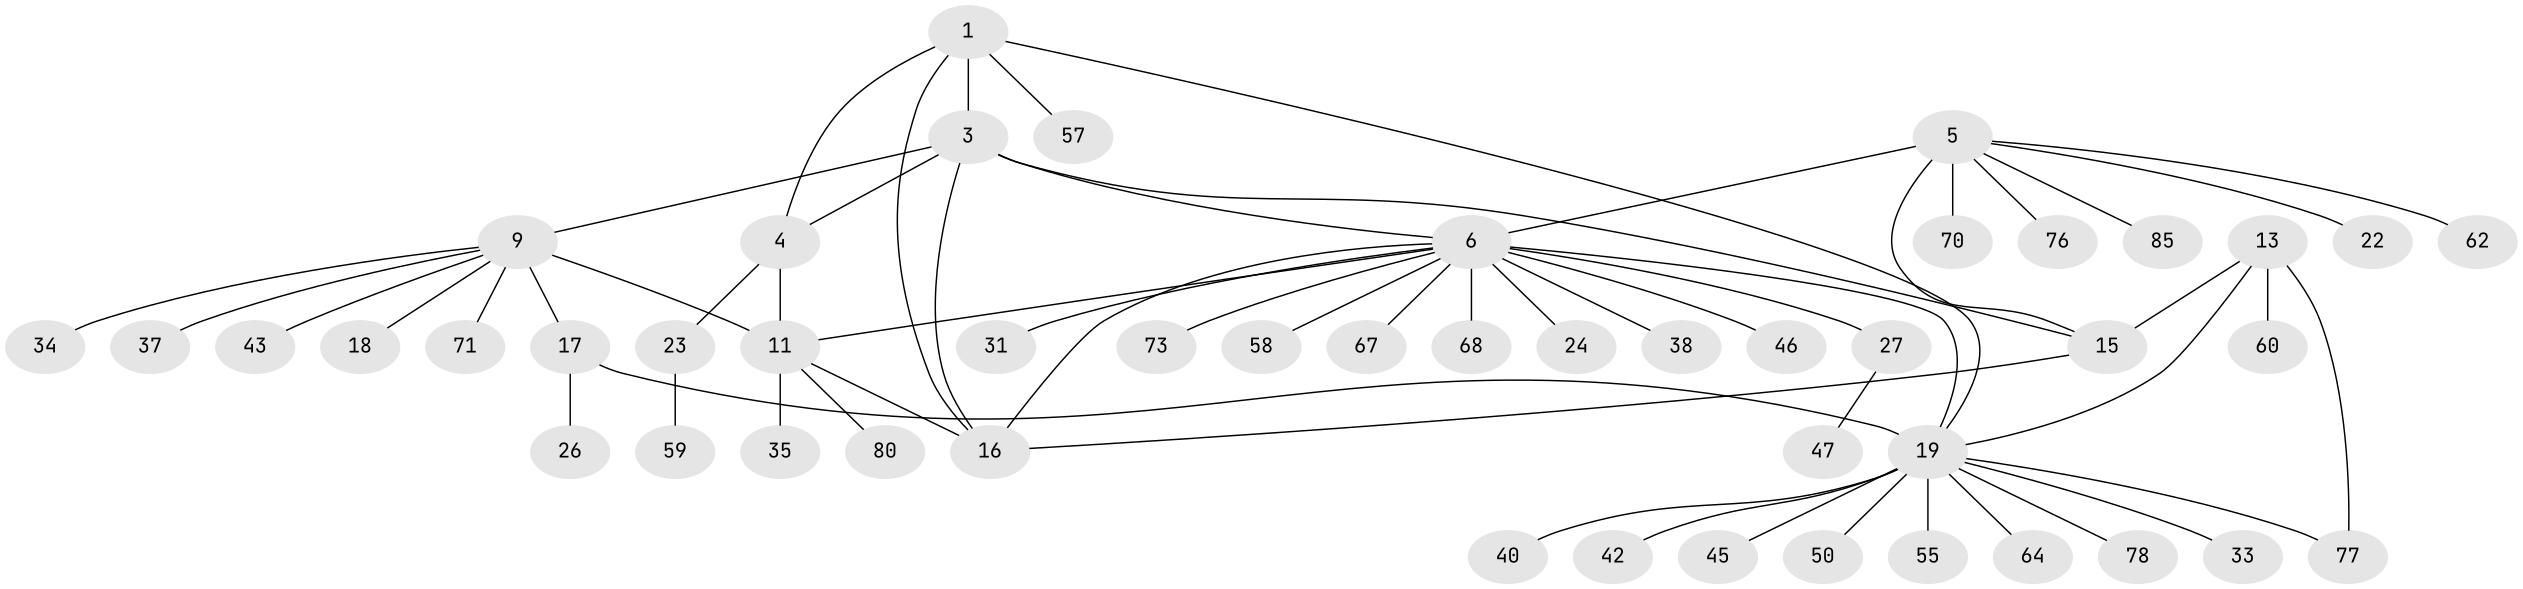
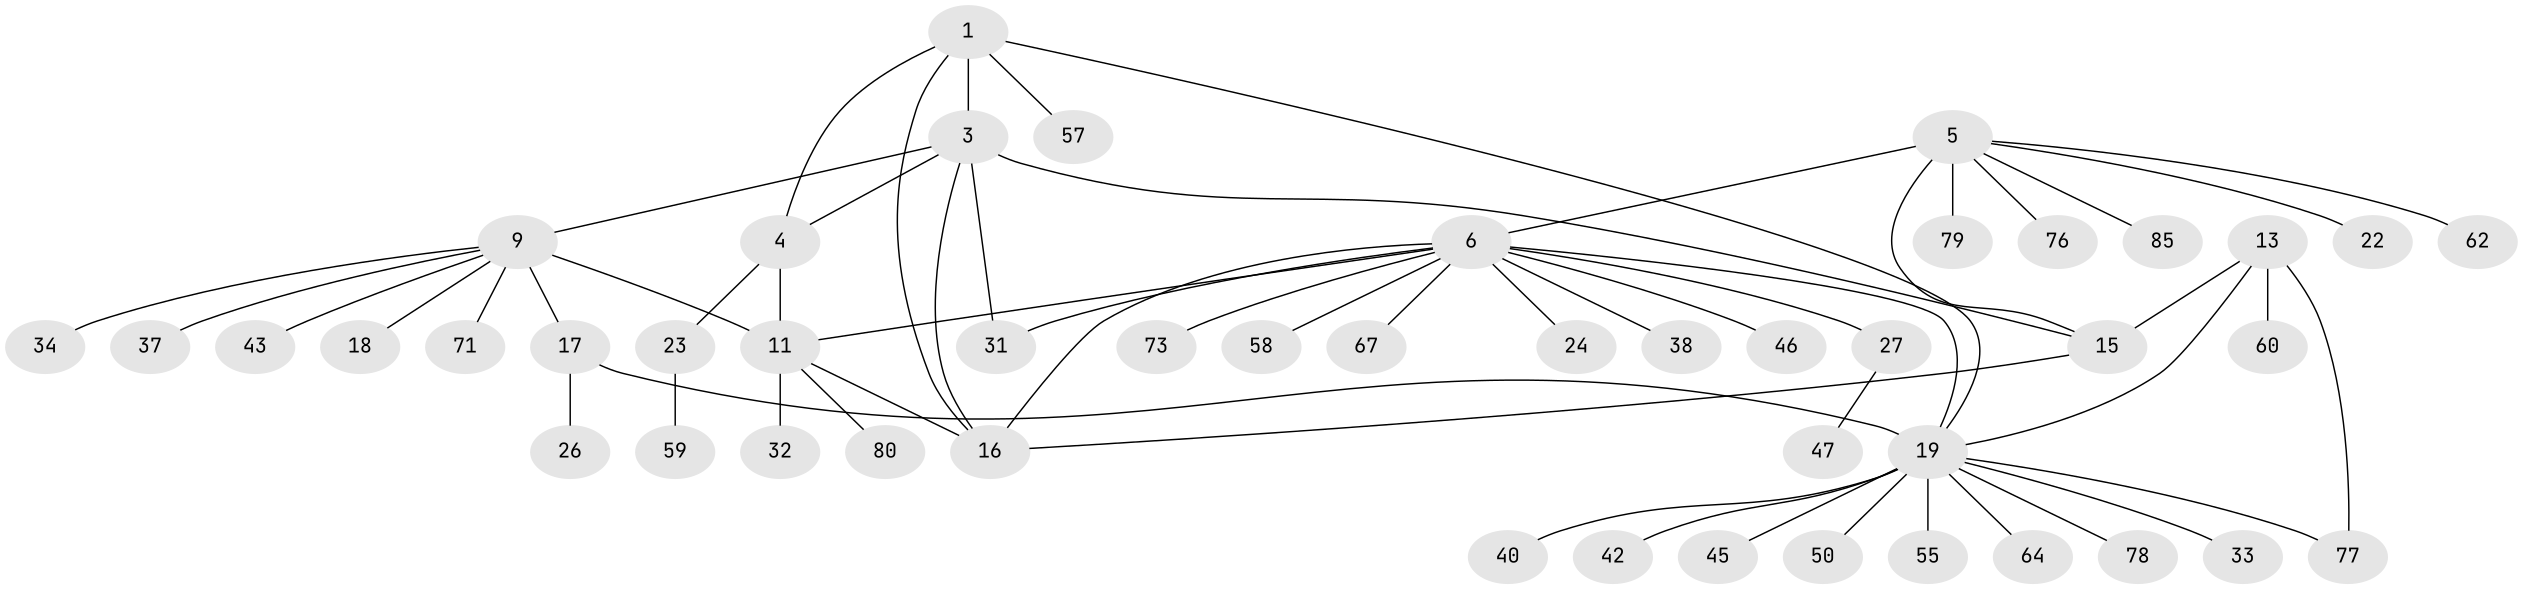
(1213, 208) -> (982, 242)
(1953, 242) -> (1953, 242)
(1471, 347) -> none
(780, 452) -> (780, 452)
